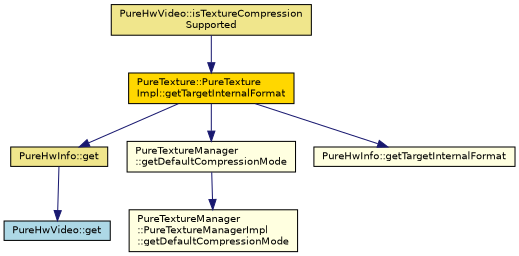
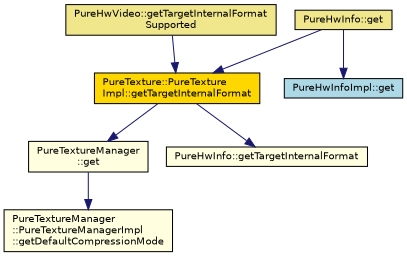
(211, 20) -> (171, 20)
(133, 123) -> (272, 49)
(211, 157) -> (88, 157)
(57, 231) -> (344, 88)
